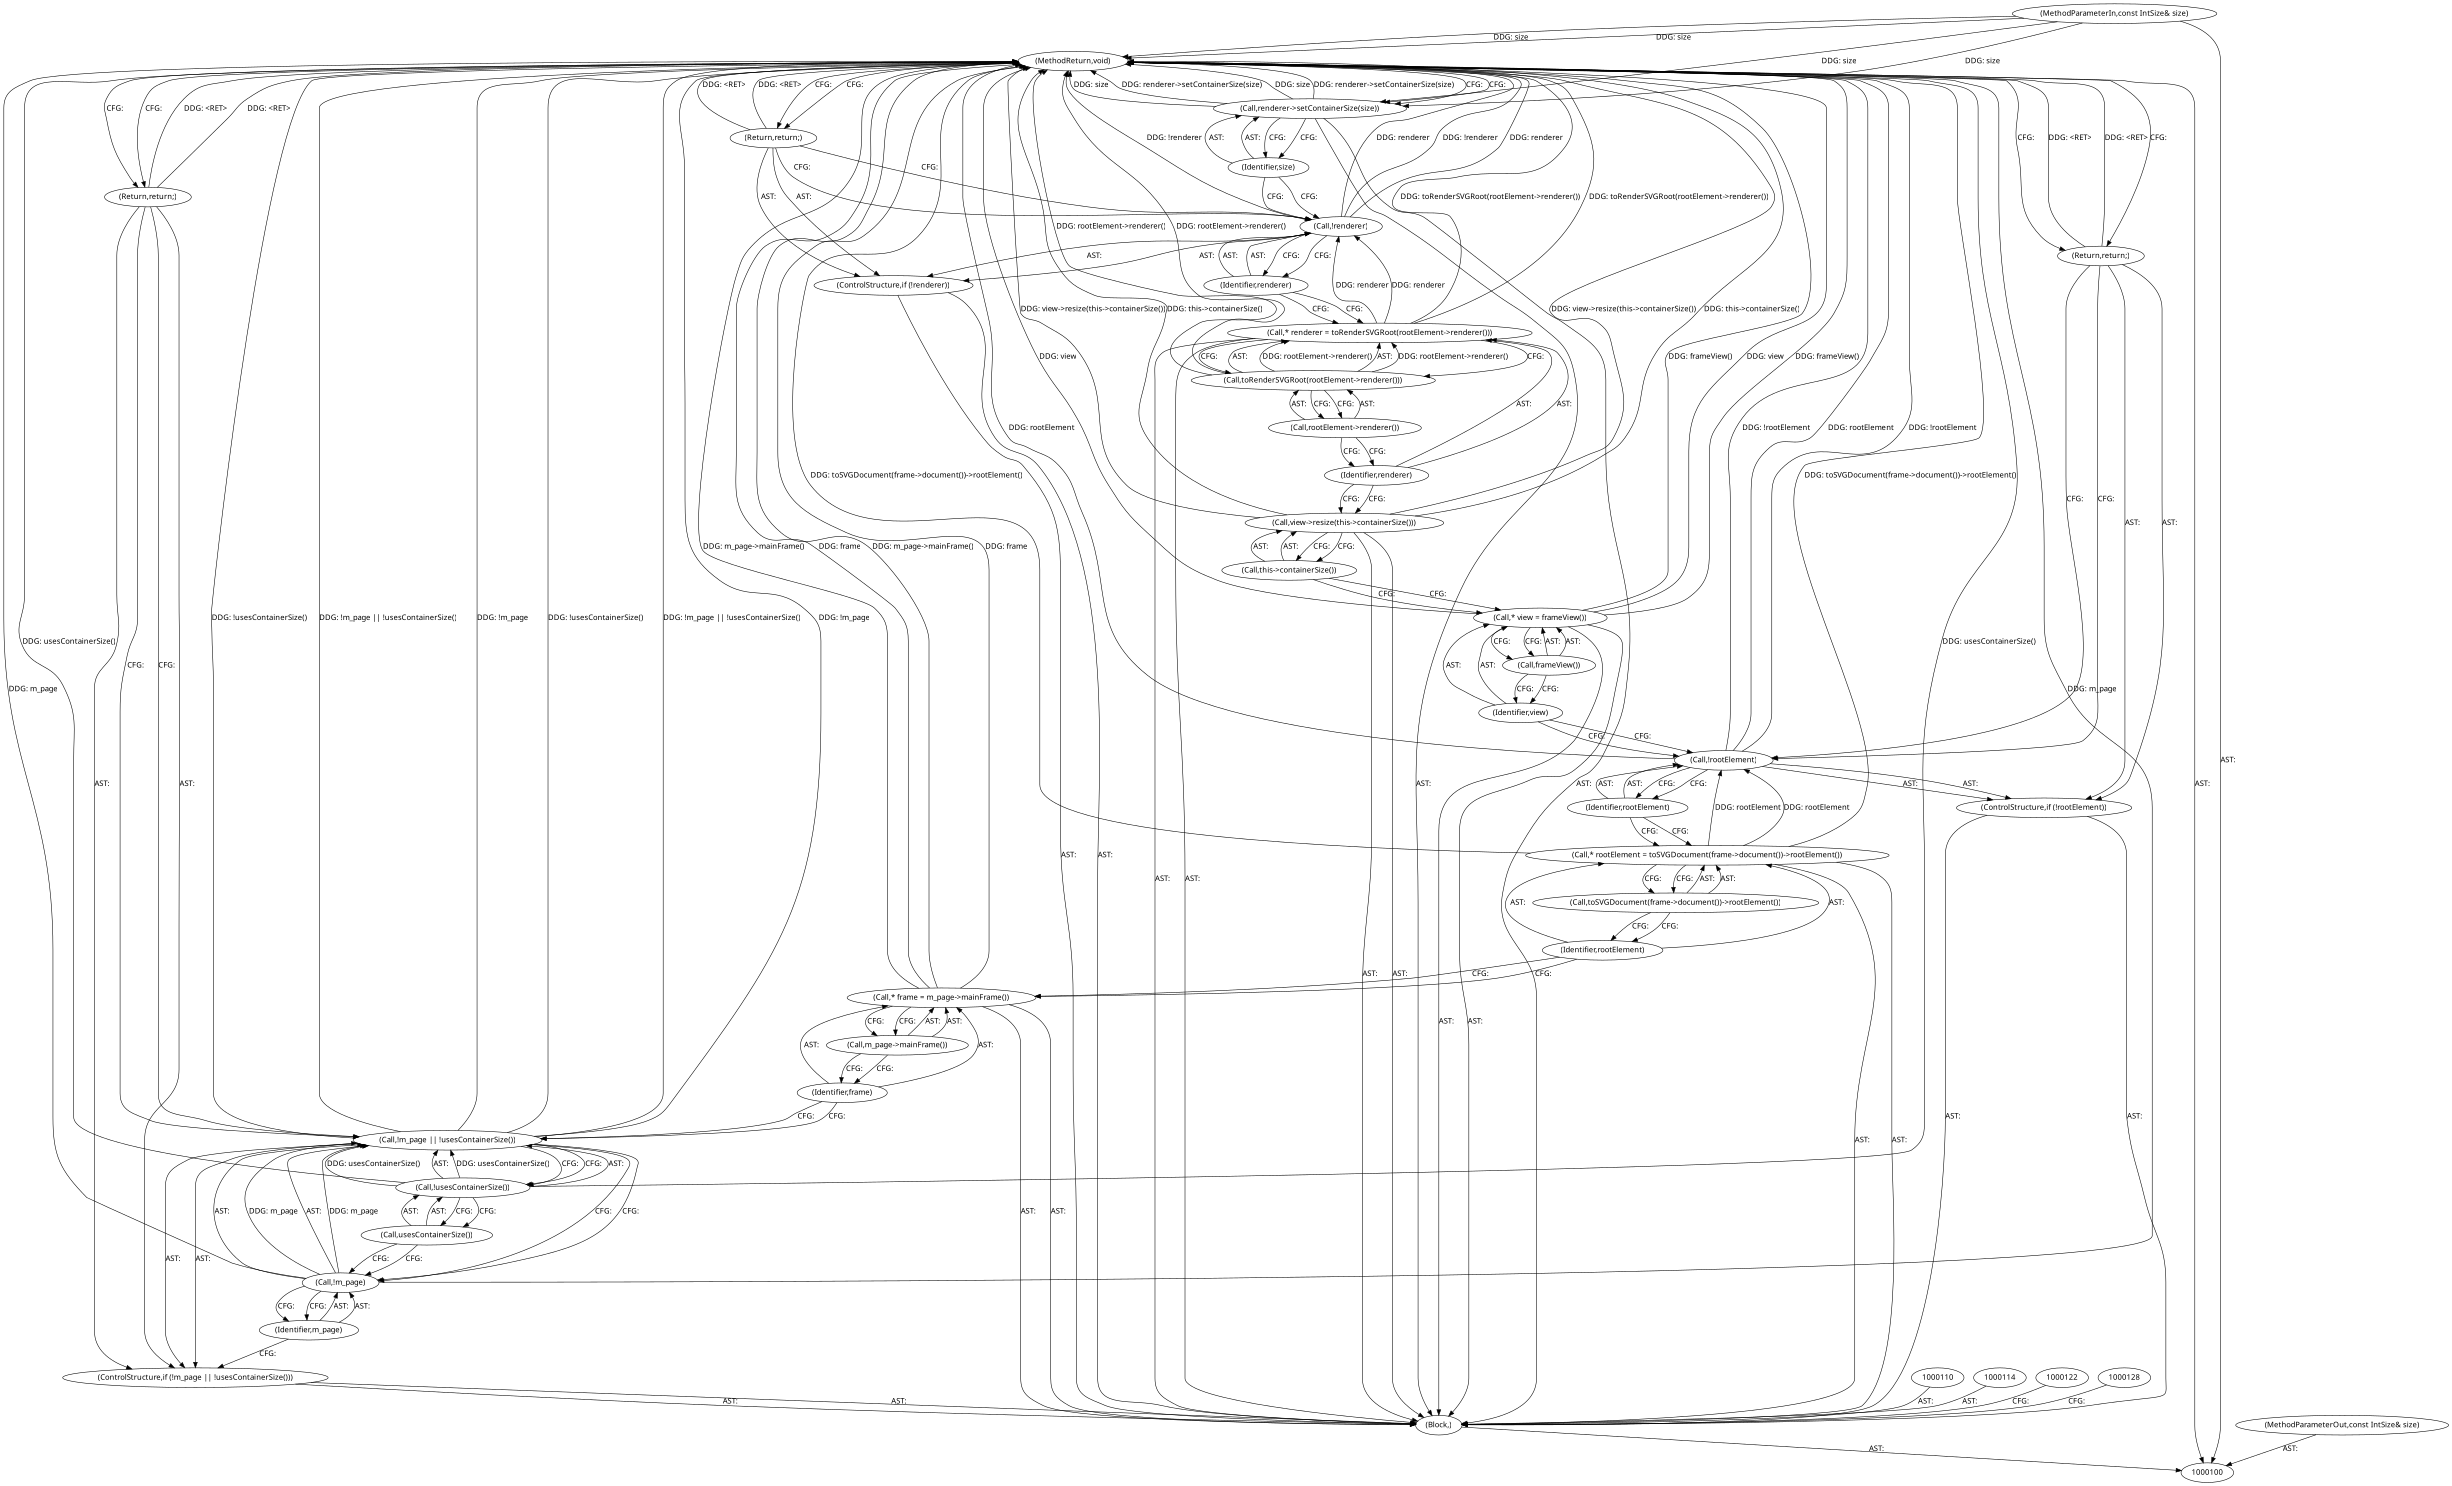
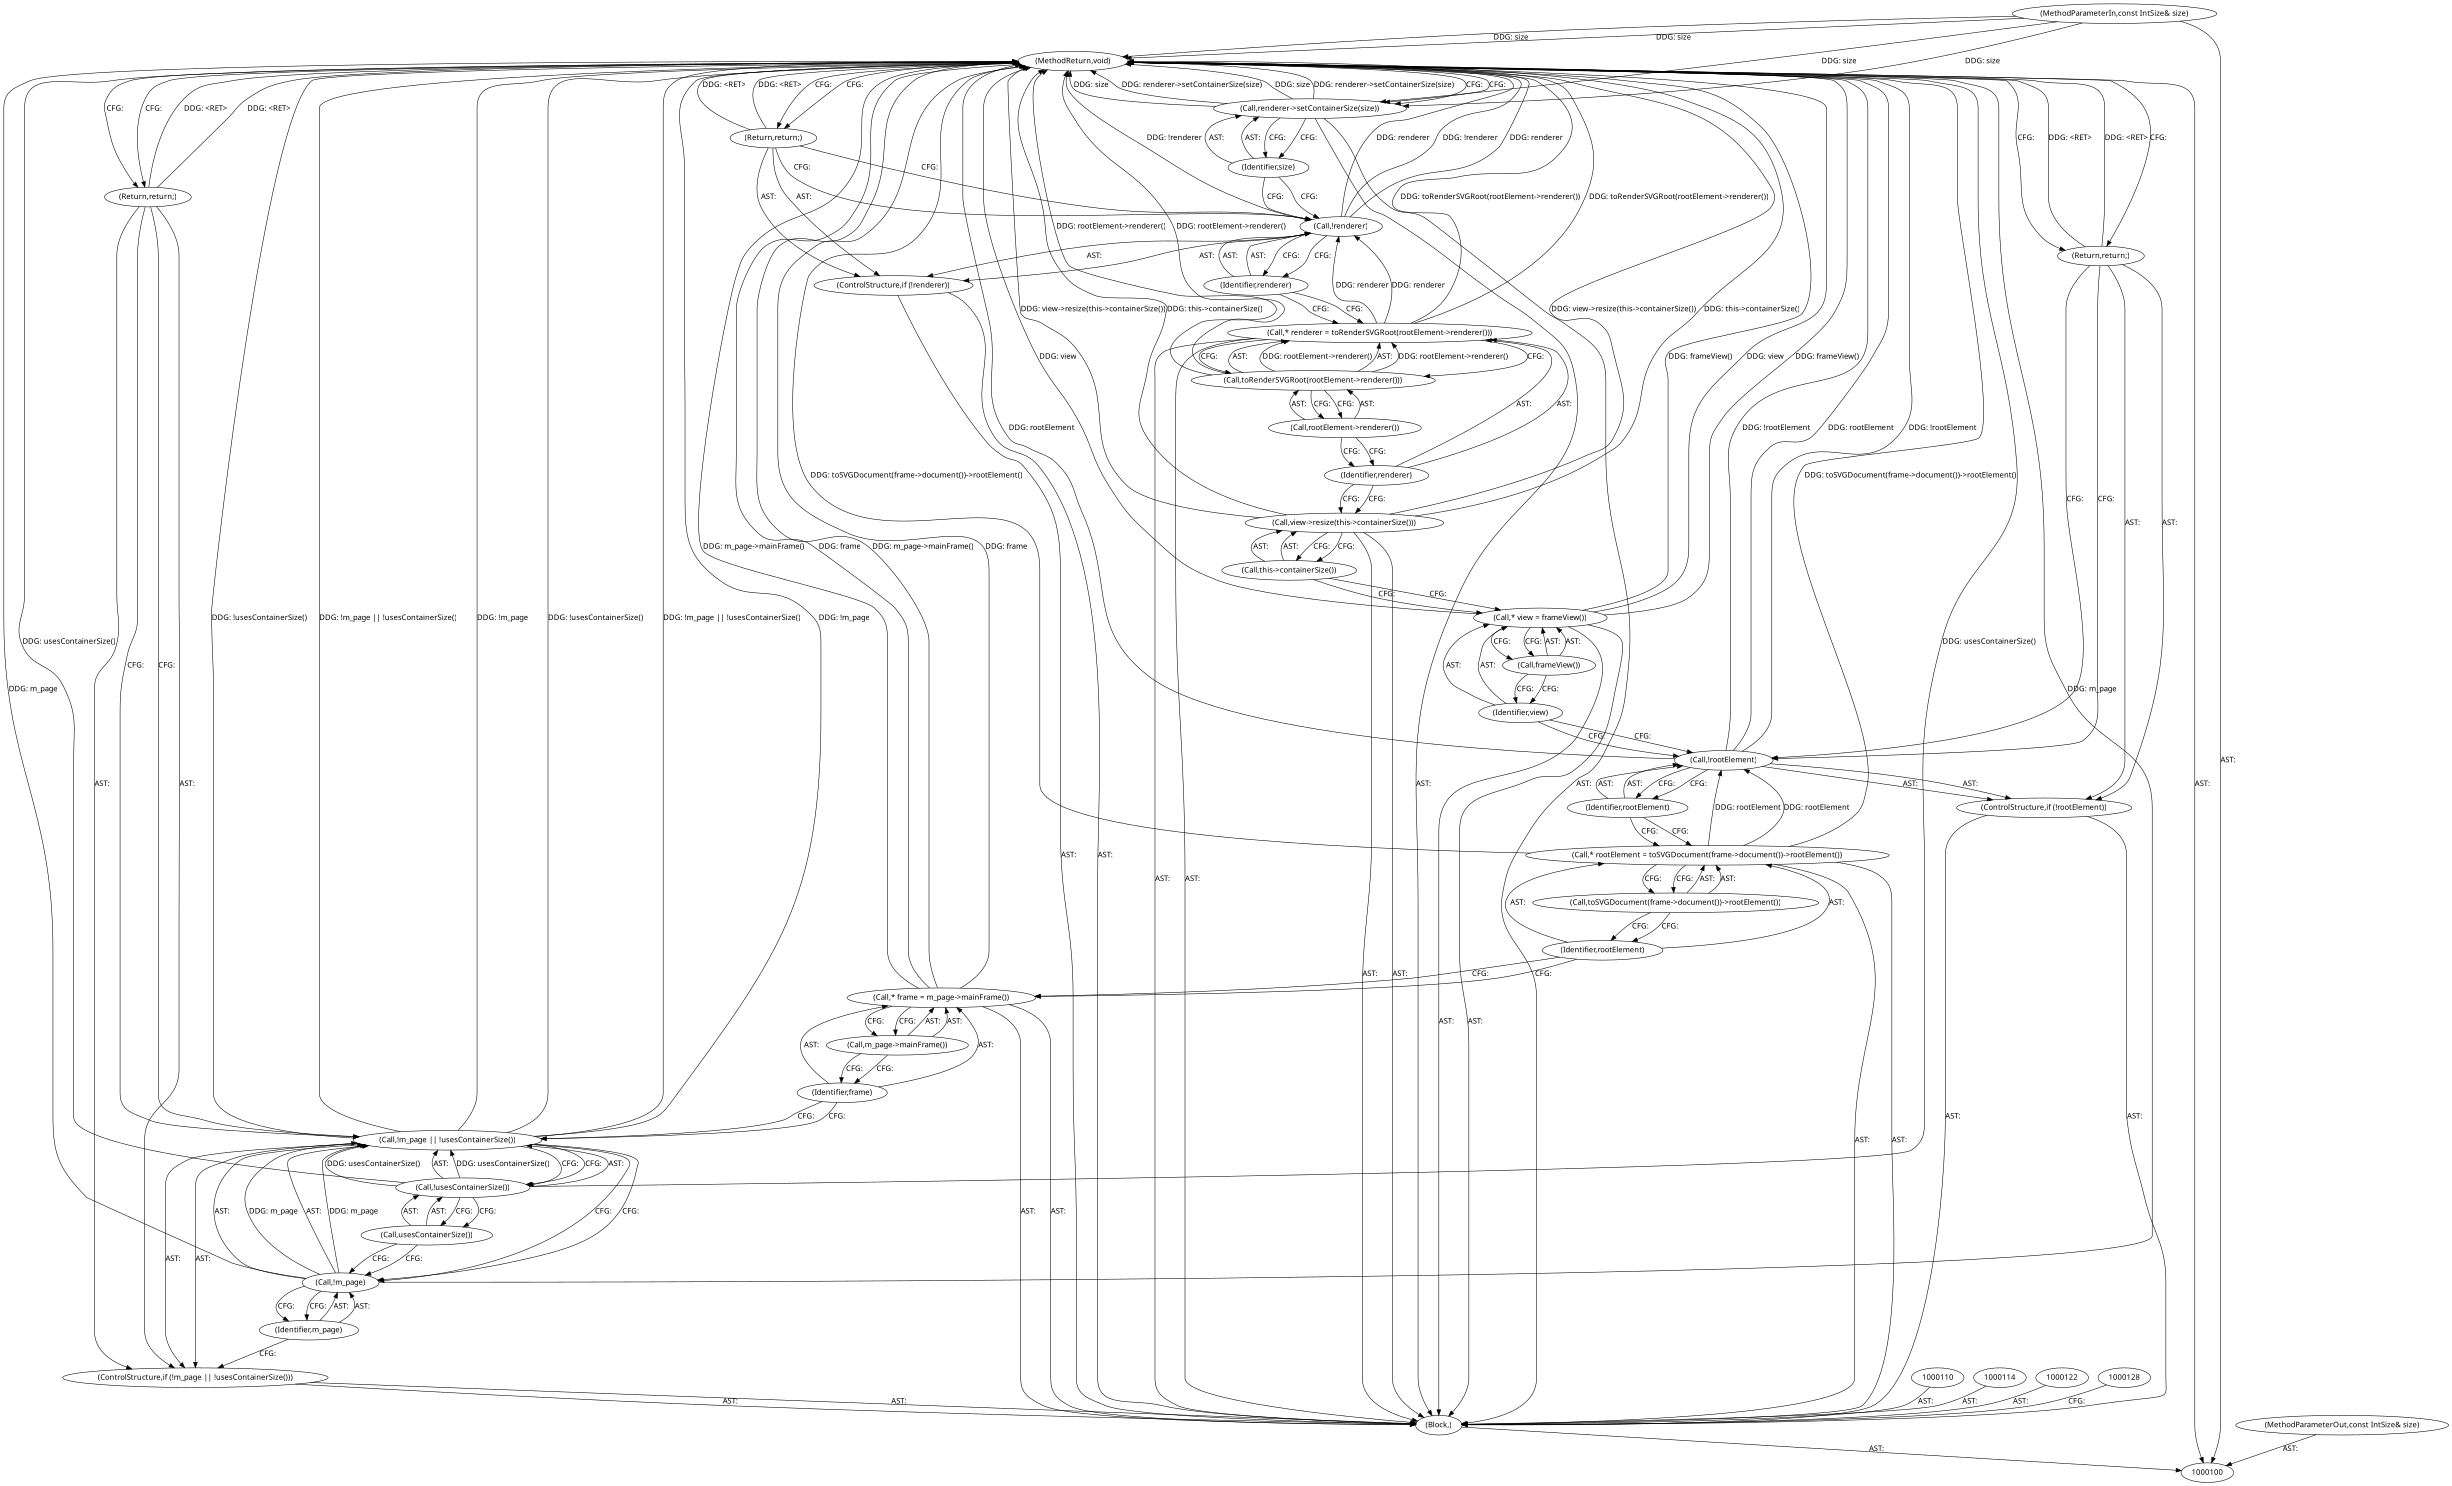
(2022, 1401) -> (2022, 1401)
